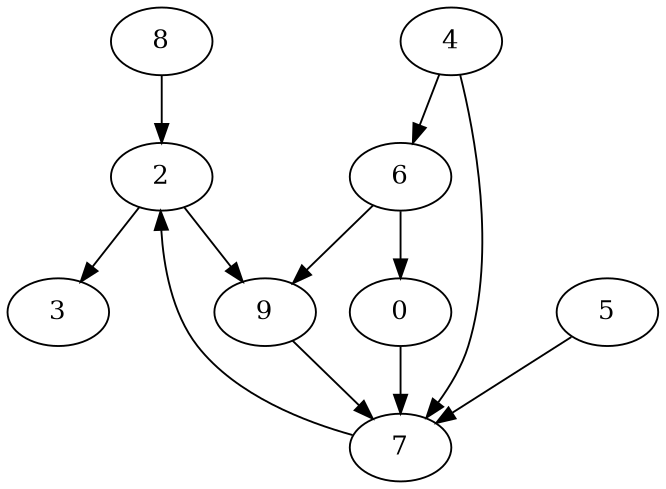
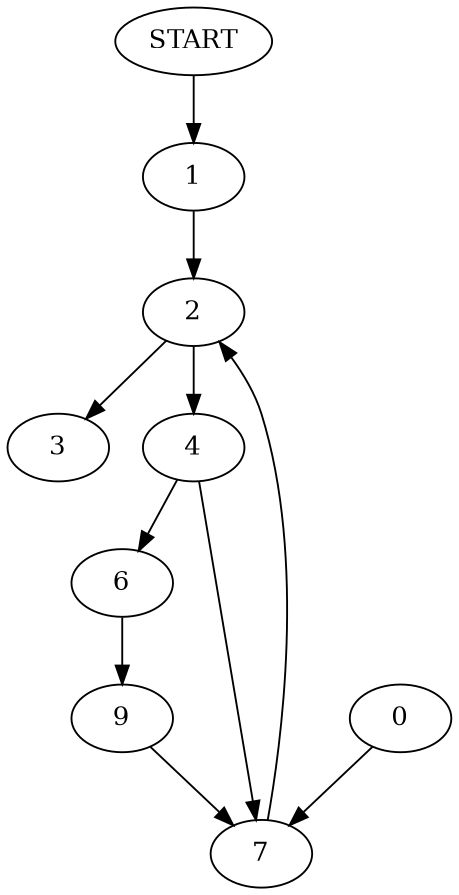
(162, 41) -> (194, 177)
none -> (194, 41)
(401, 235) -> none
(208, 237) -> (194, 371)
(607, 312) -> none
